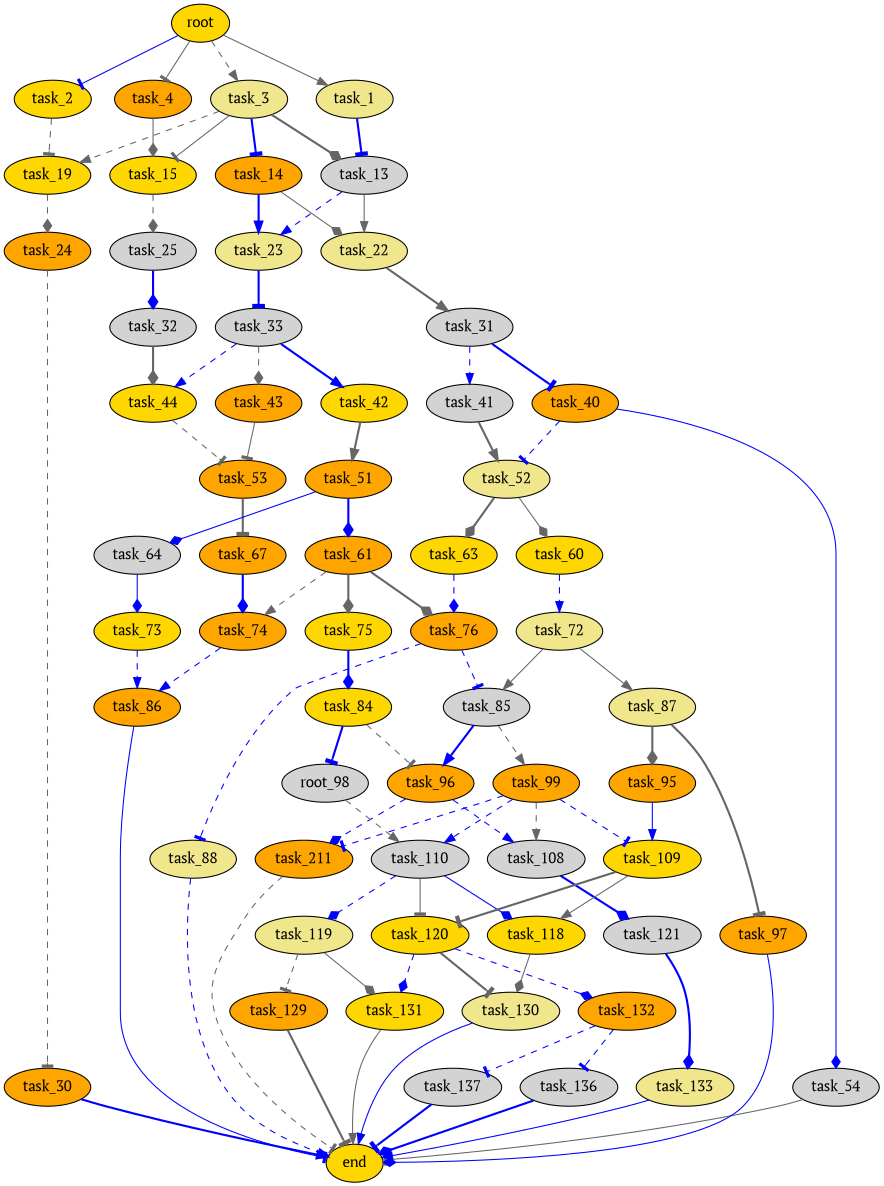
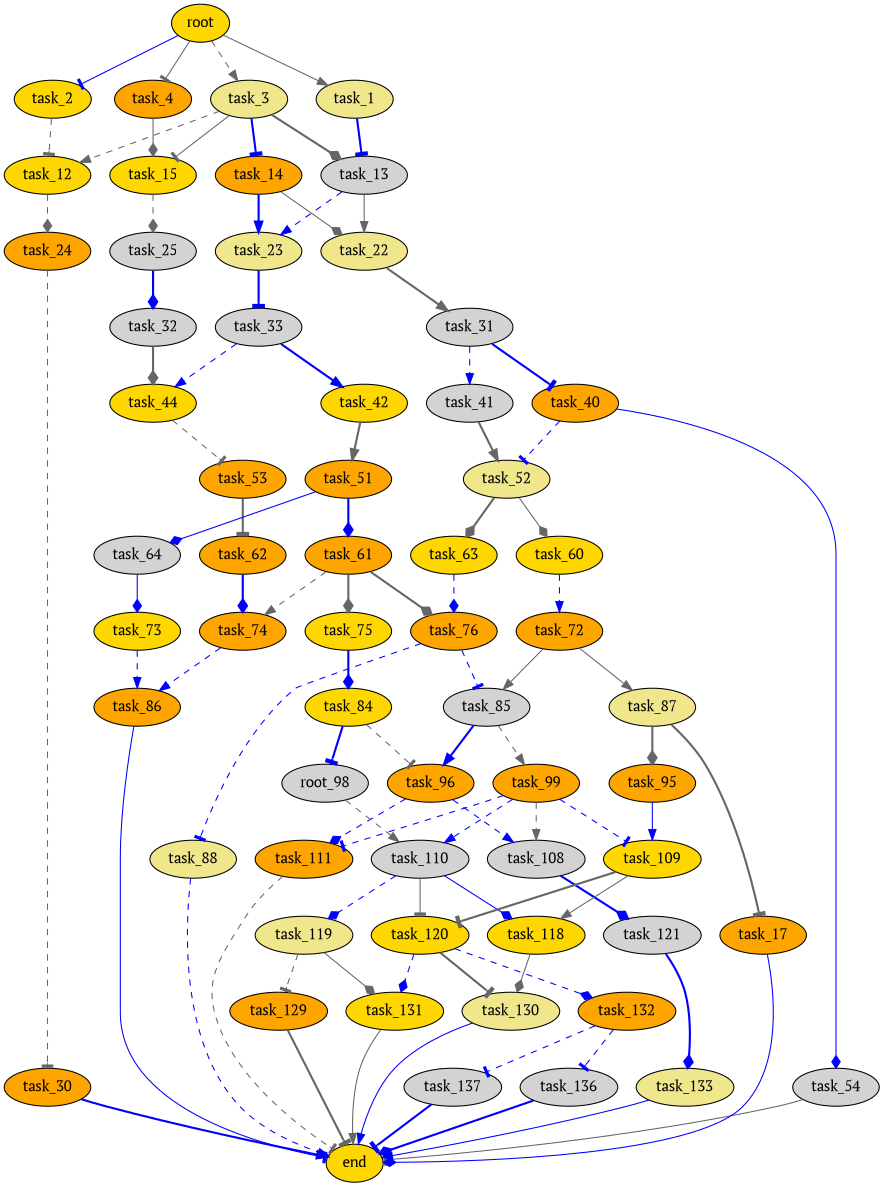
(48, 175) -> (48, 175)
(259, 403) -> none
(243, 555) -> (243, 555)
(559, 631) -> (559, 631)
(304, 859) -> (304, 859)
(763, 935) -> (763, 935)
